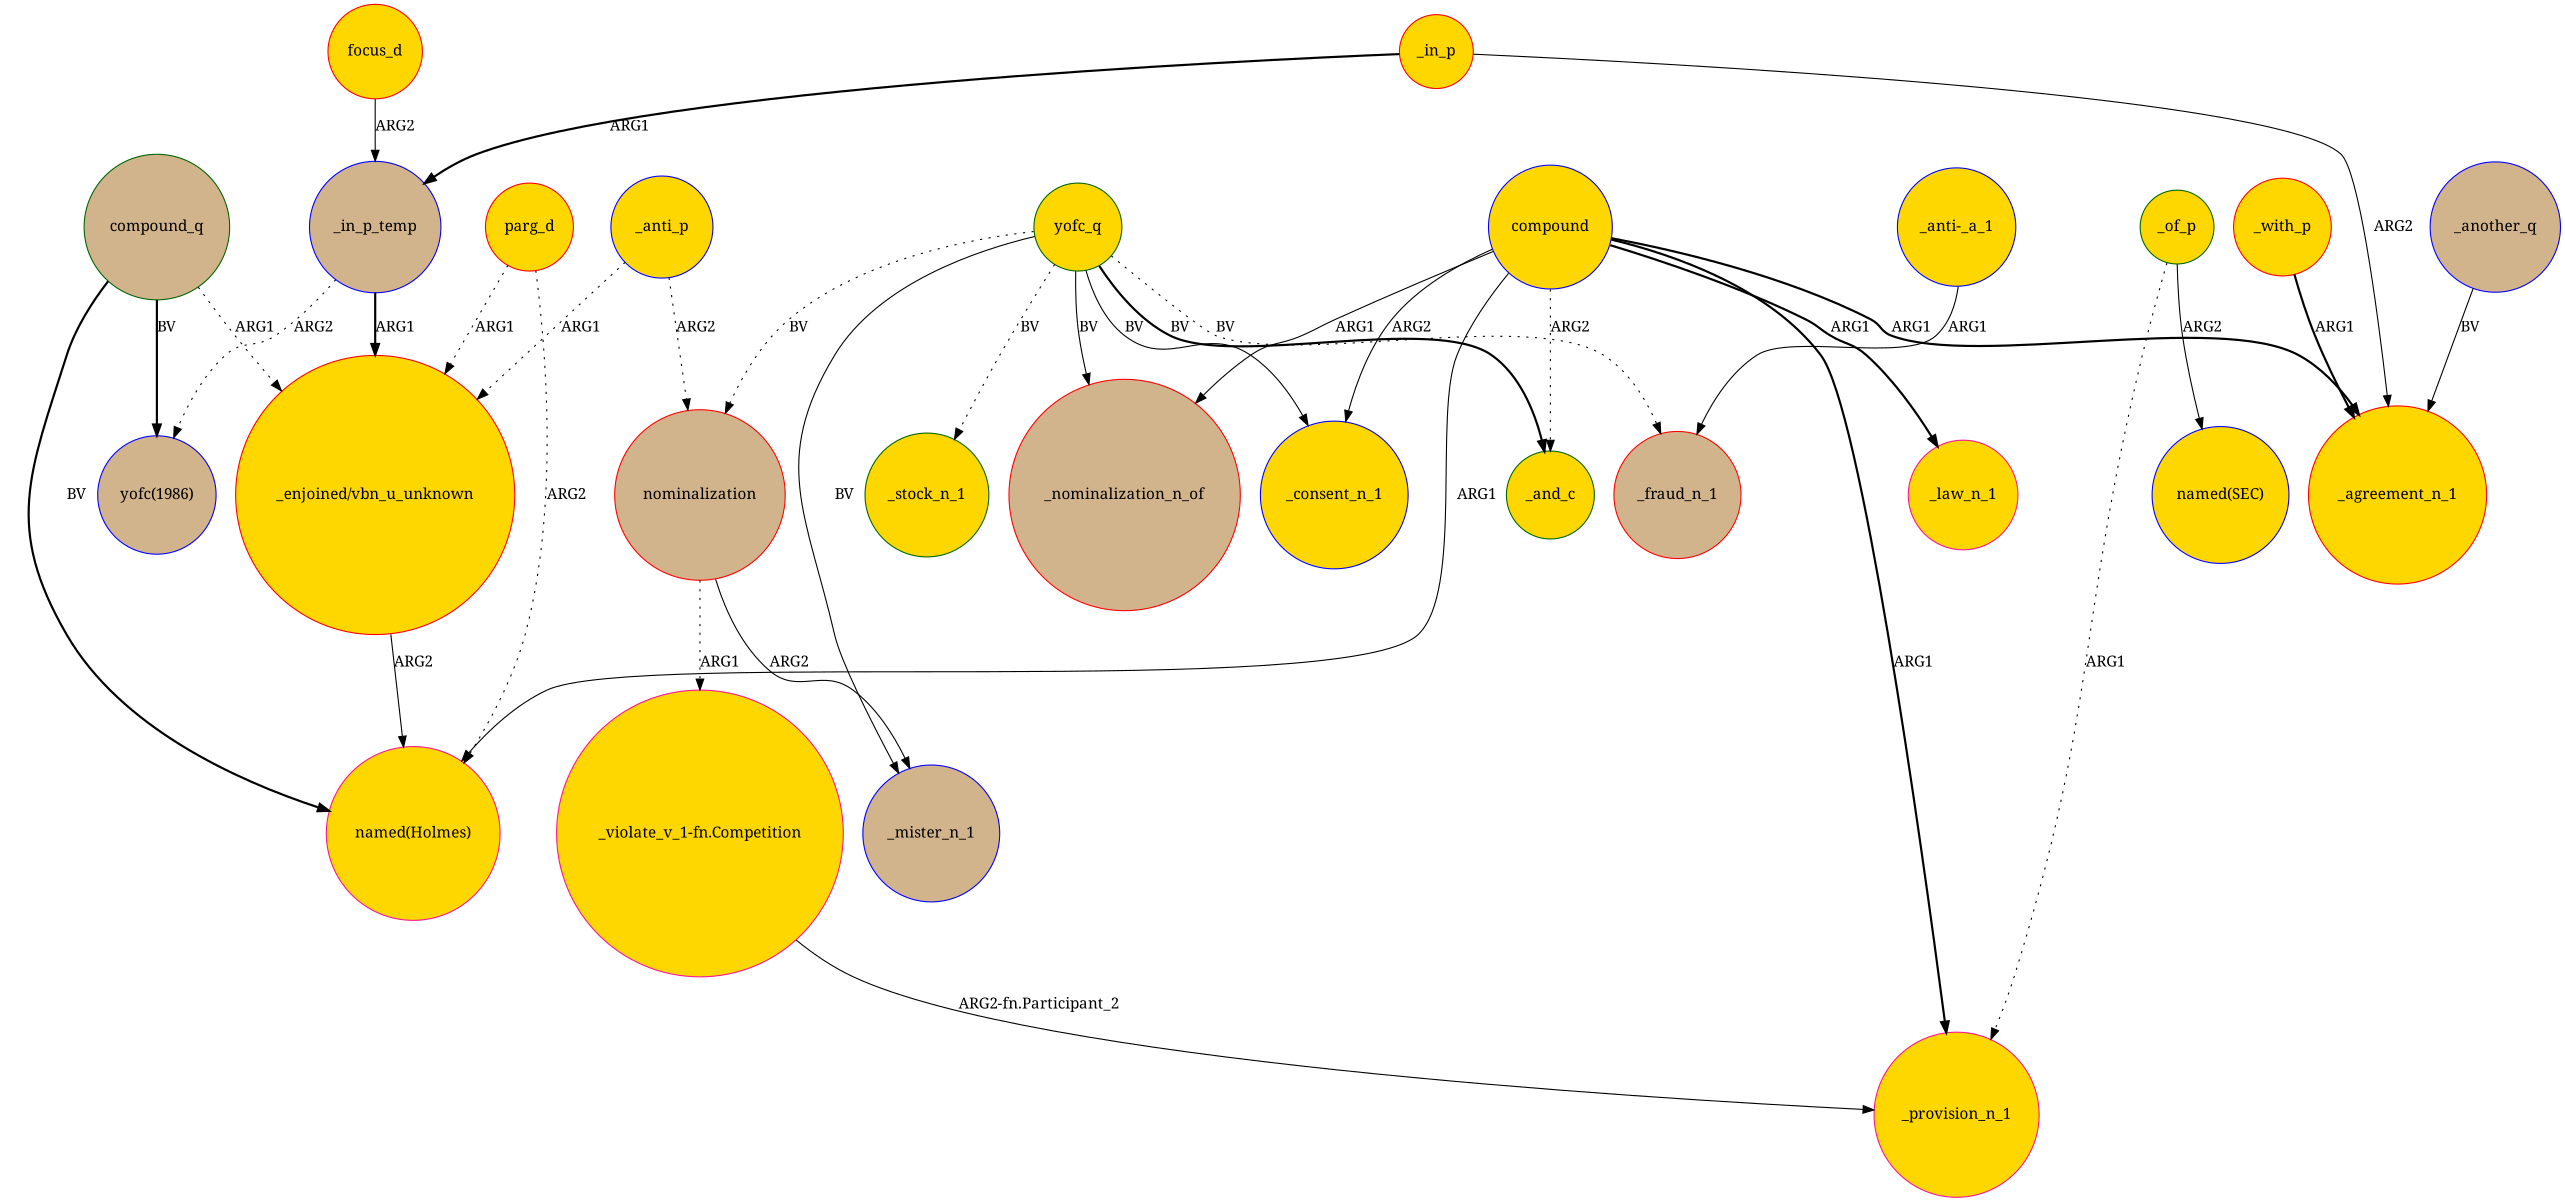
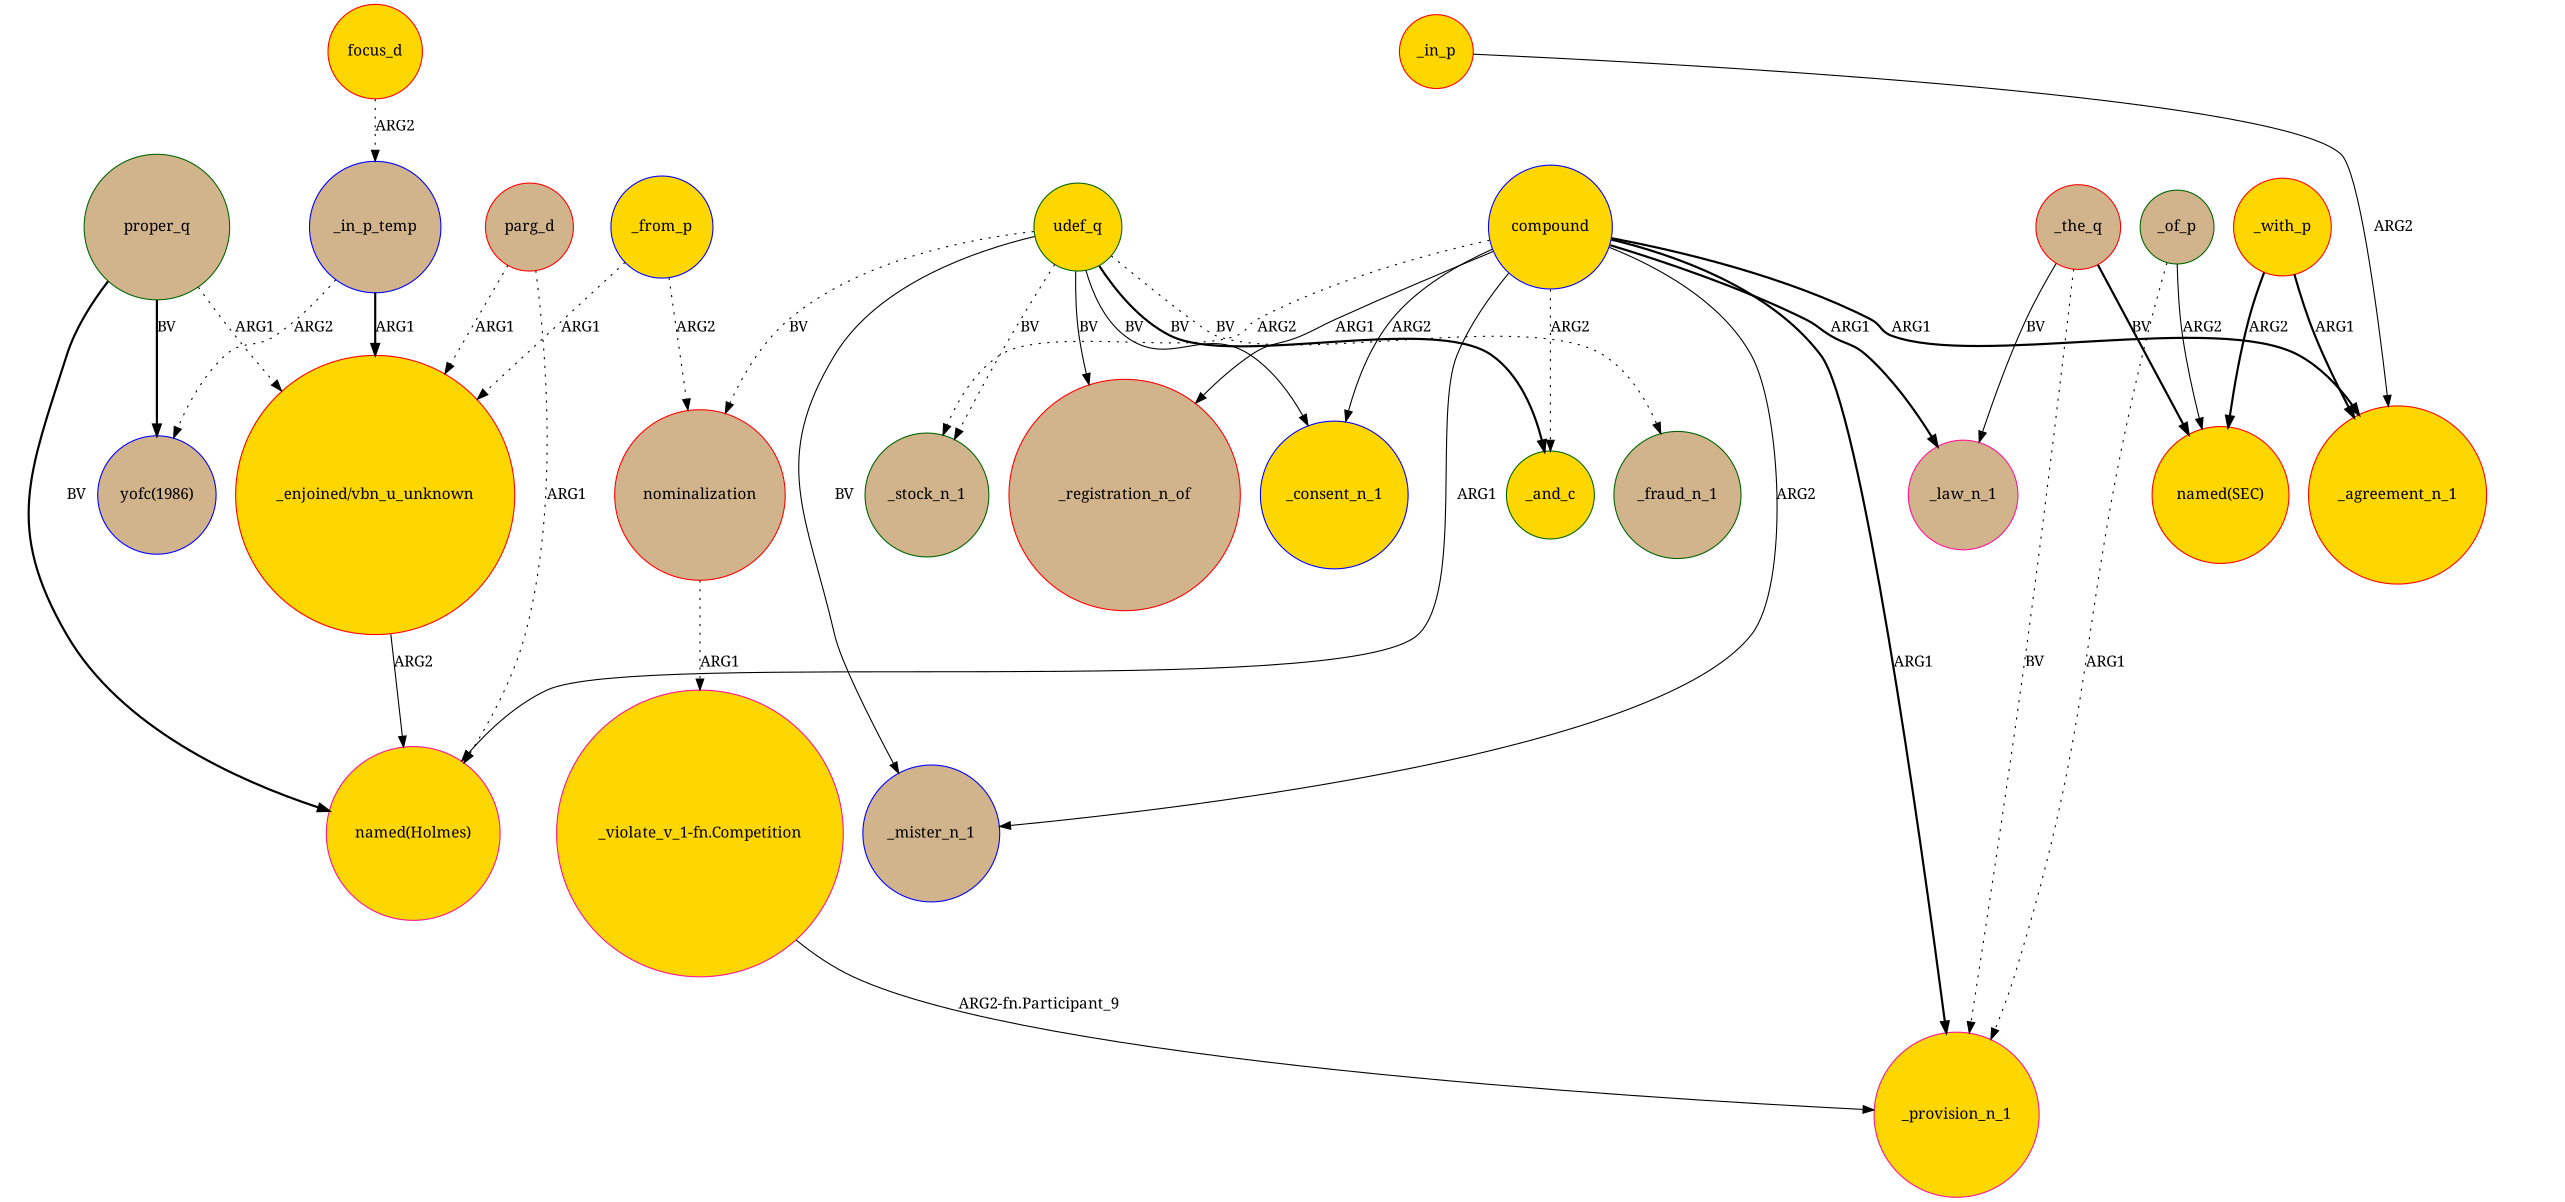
(911, 85) -> none
(375, 125) -> (375, 125)
(157, 227) -> (157, 227)
(529, 227) -> (529, 227)
(662, 227) -> (662, 227)
(1078, 227) -> (1078, 227)
(1957, 227) -> none
none -> (2078, 227)
(2177, 227) -> (2177, 227)
(2495, 227) -> none
none -> (1250, 325)
none -> (2241, 351)
(567, 495) -> (567, 495)
(927, 495) -> (927, 495)
(1125, 495) -> (1125, 495)
(1677, 495) -> (1677, 495)
(1963, 495) -> (1963, 495)
(2221, 495) -> (2221, 495)
(801, 682) -> (1621, 712)
(1039, 1004) -> (1039, 1004)
